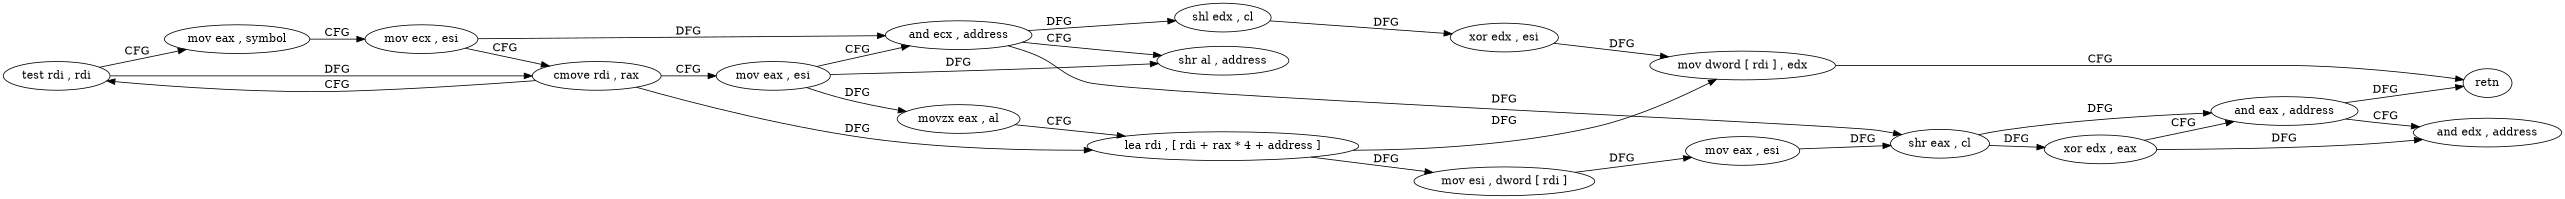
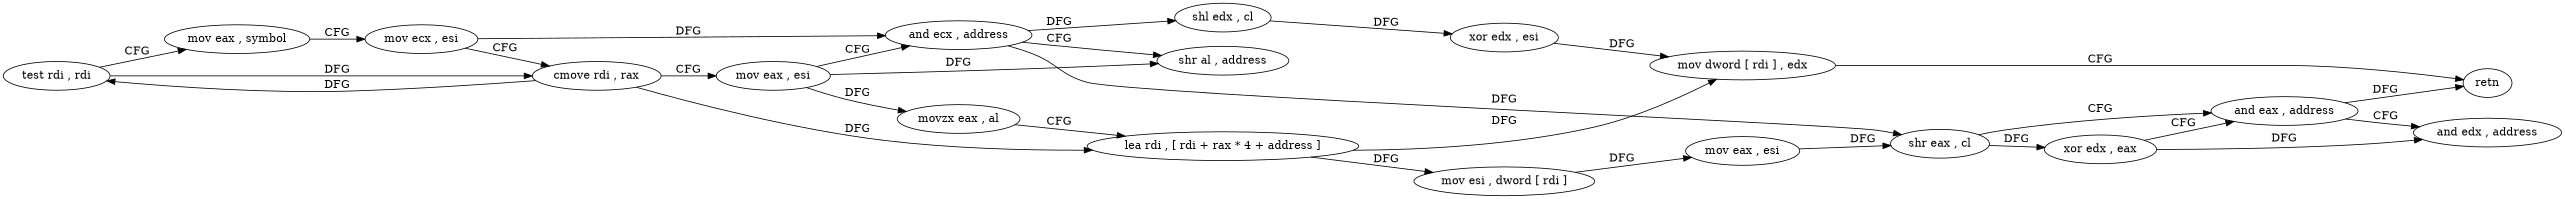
(337, 85) -> (337, 85)
(2100, 109) -> (2100, 109)
